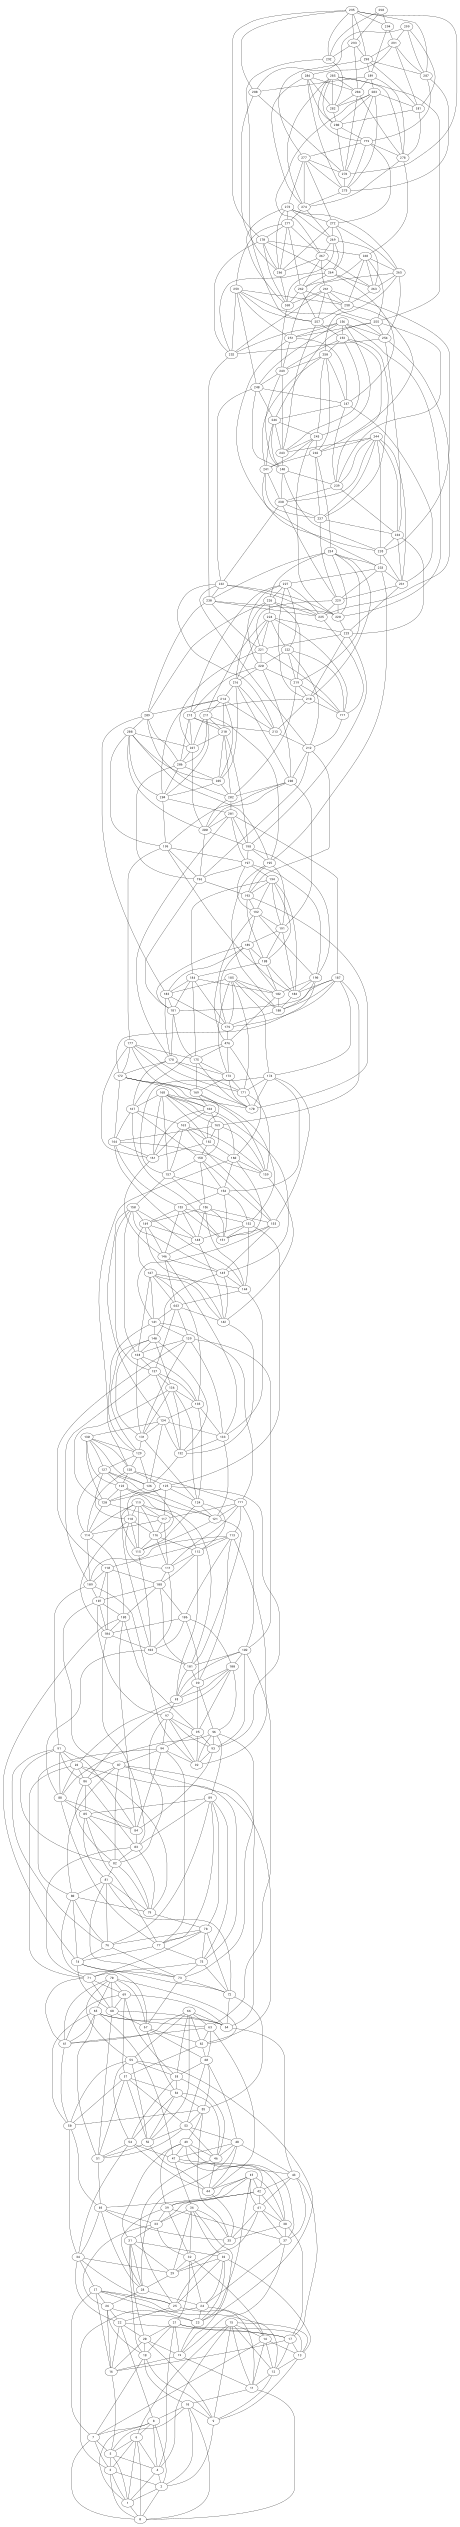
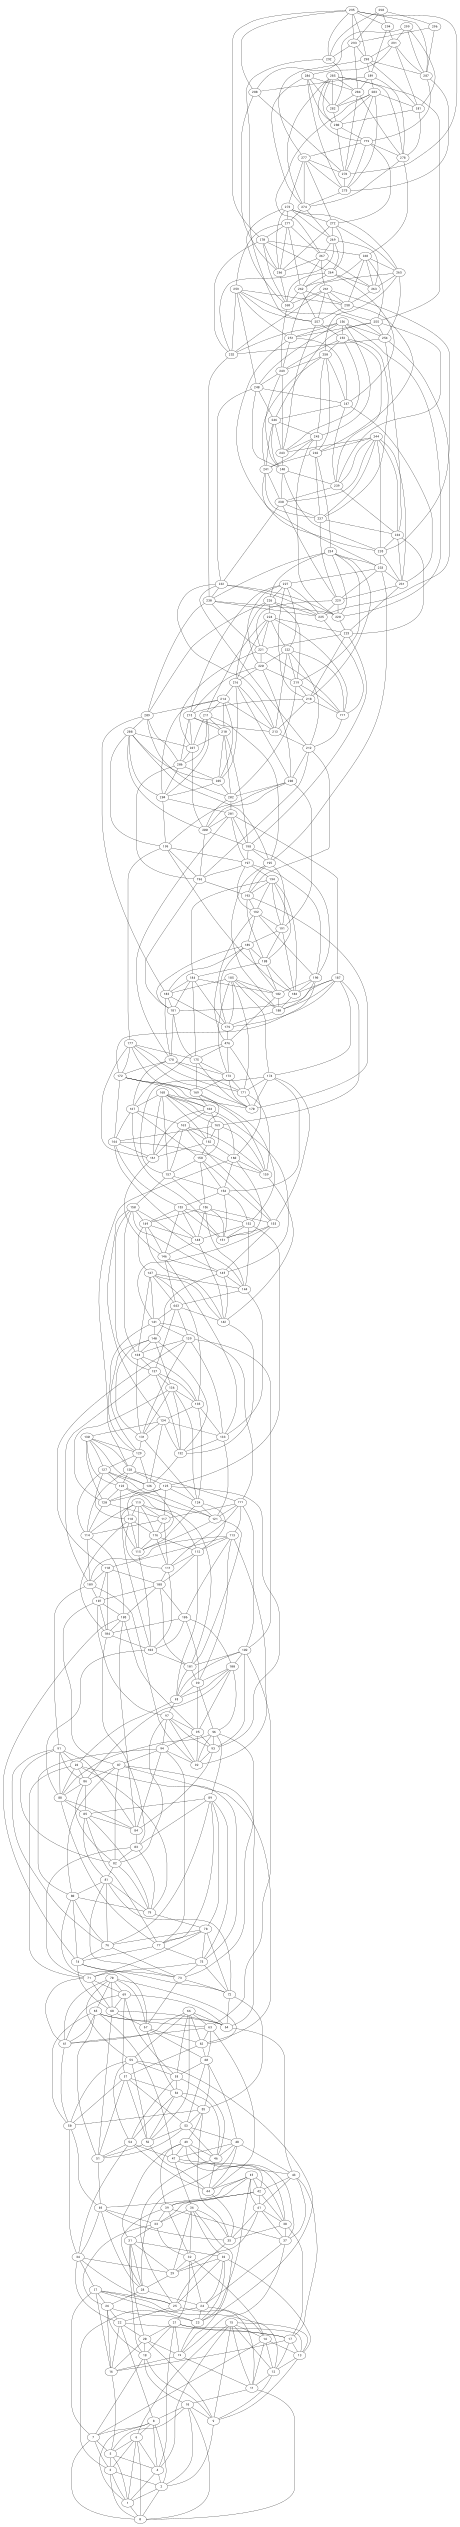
none -> (435, 27)
none -> (281, 691)
(111, 1814) -> (73, 1790)
